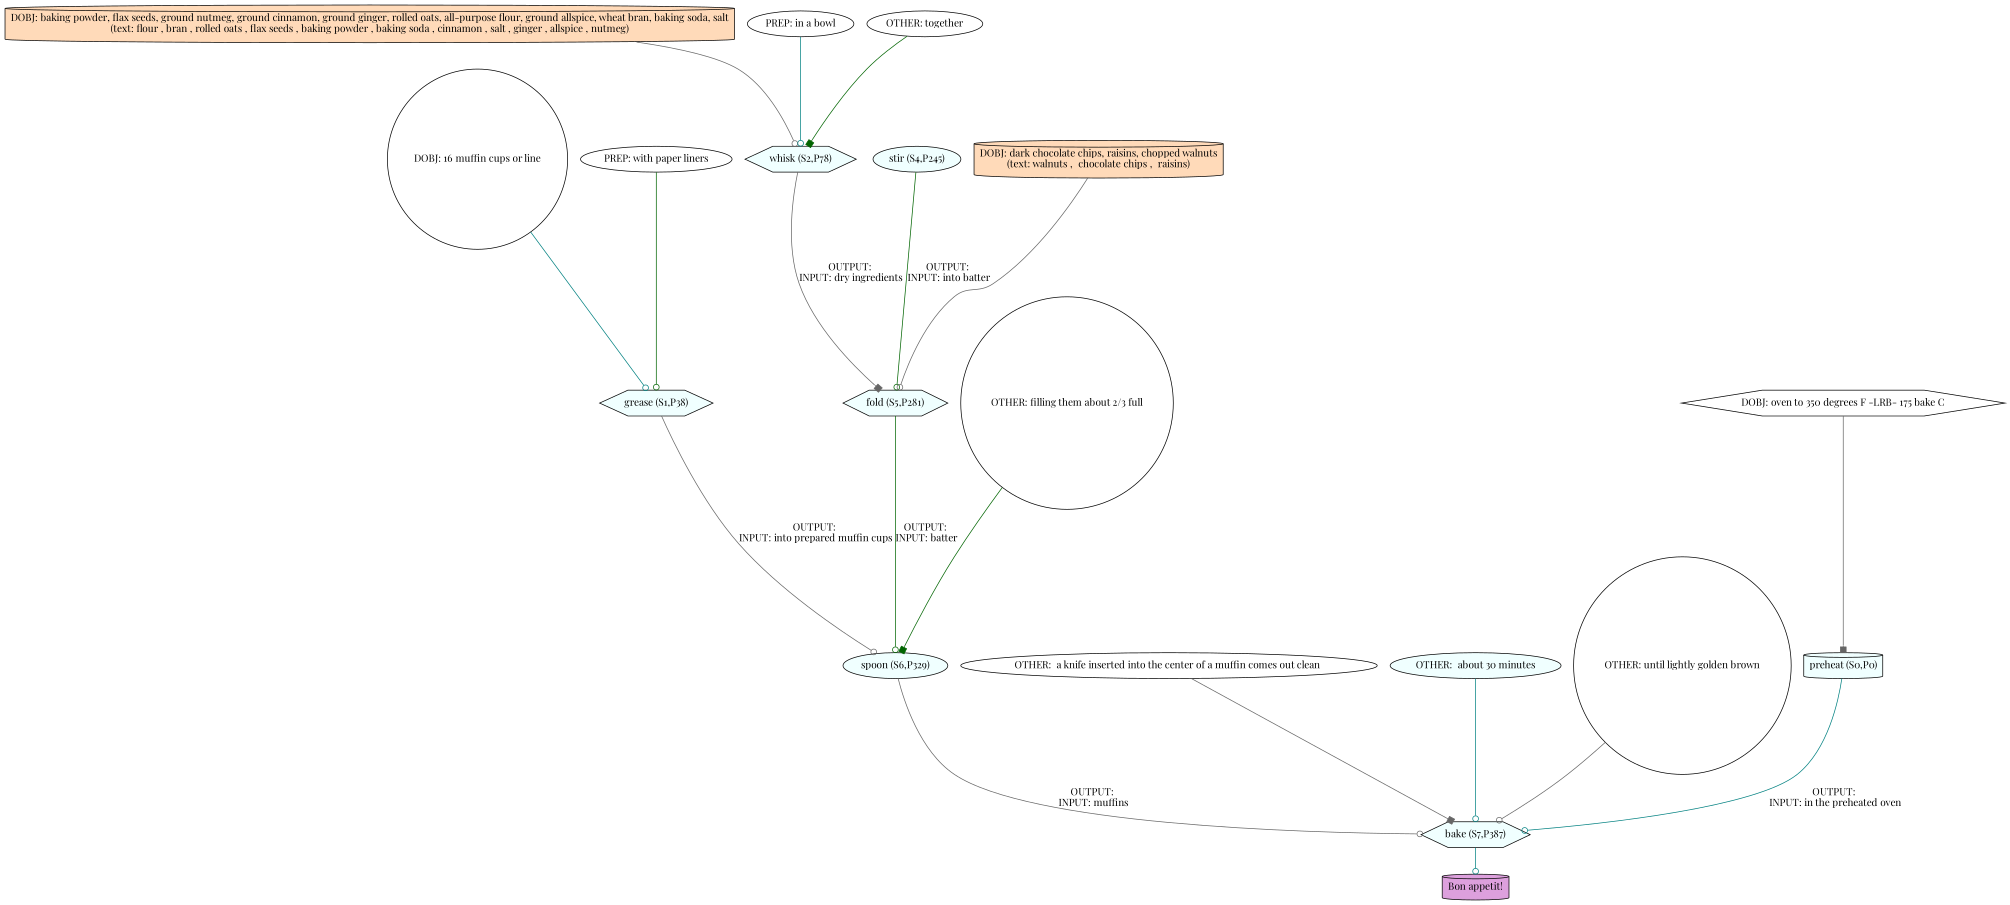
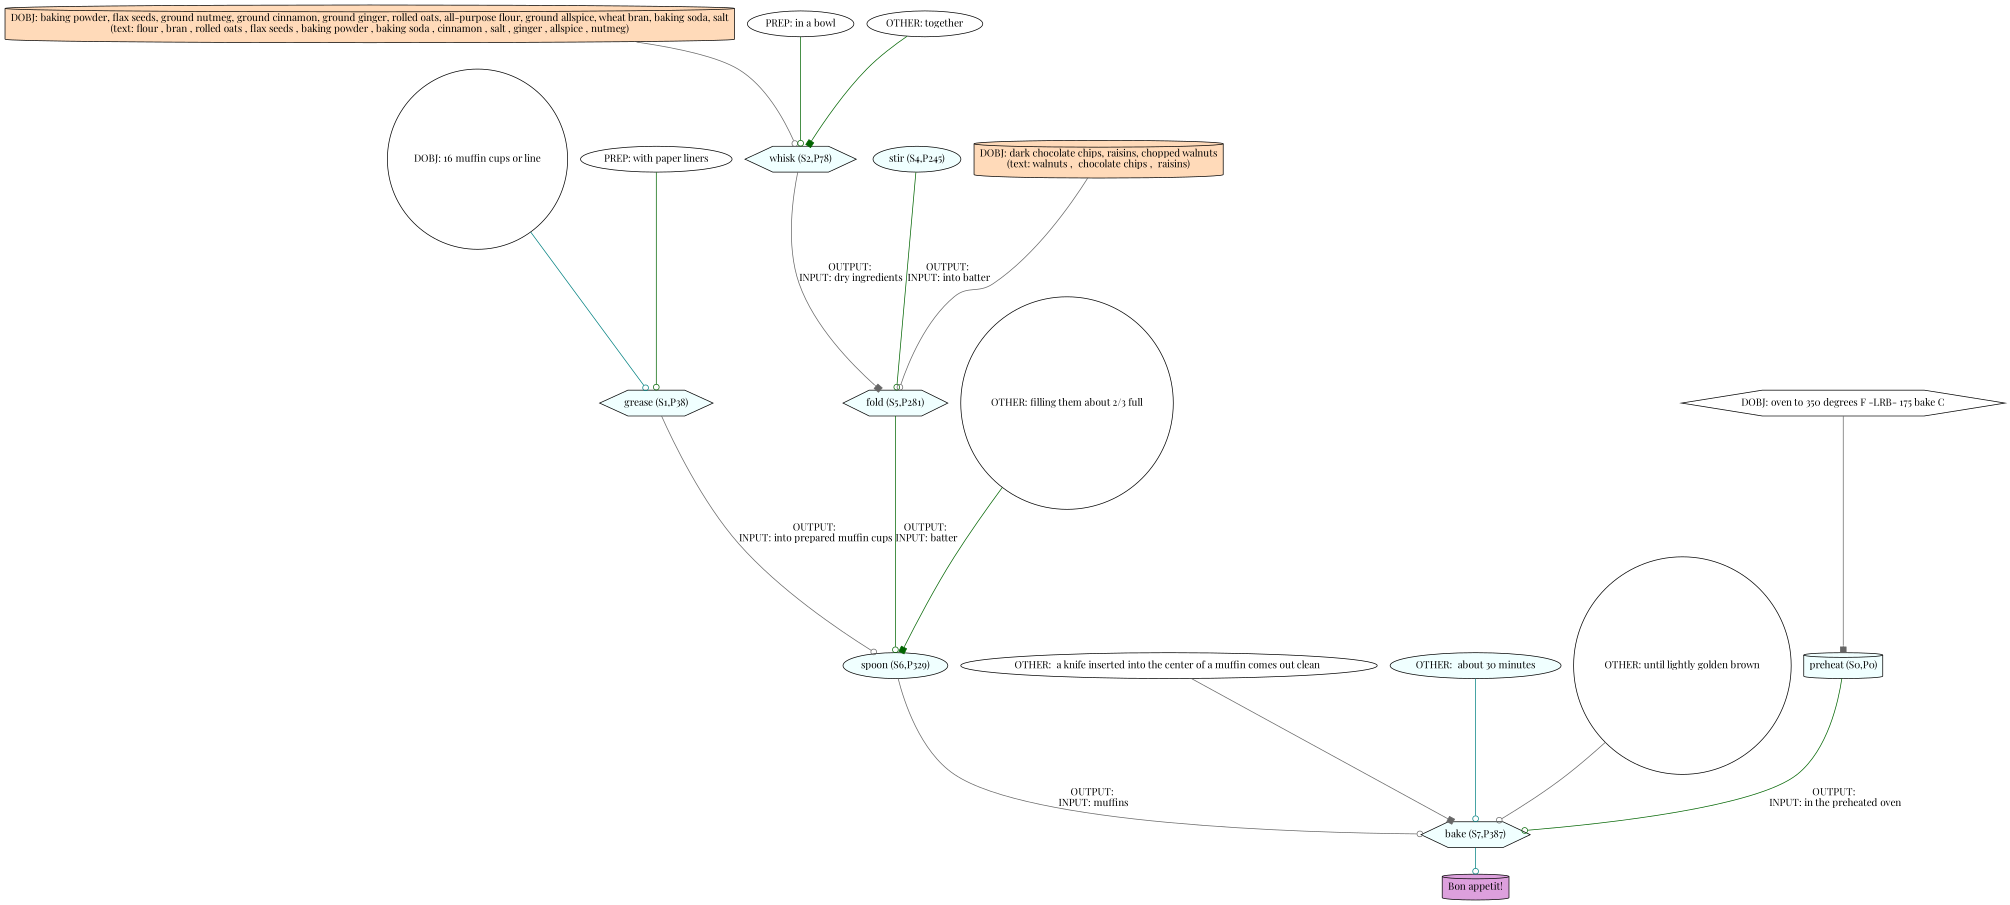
(801, 89) -> (801, 89)
(1718, 804) -> (1718, 804)
